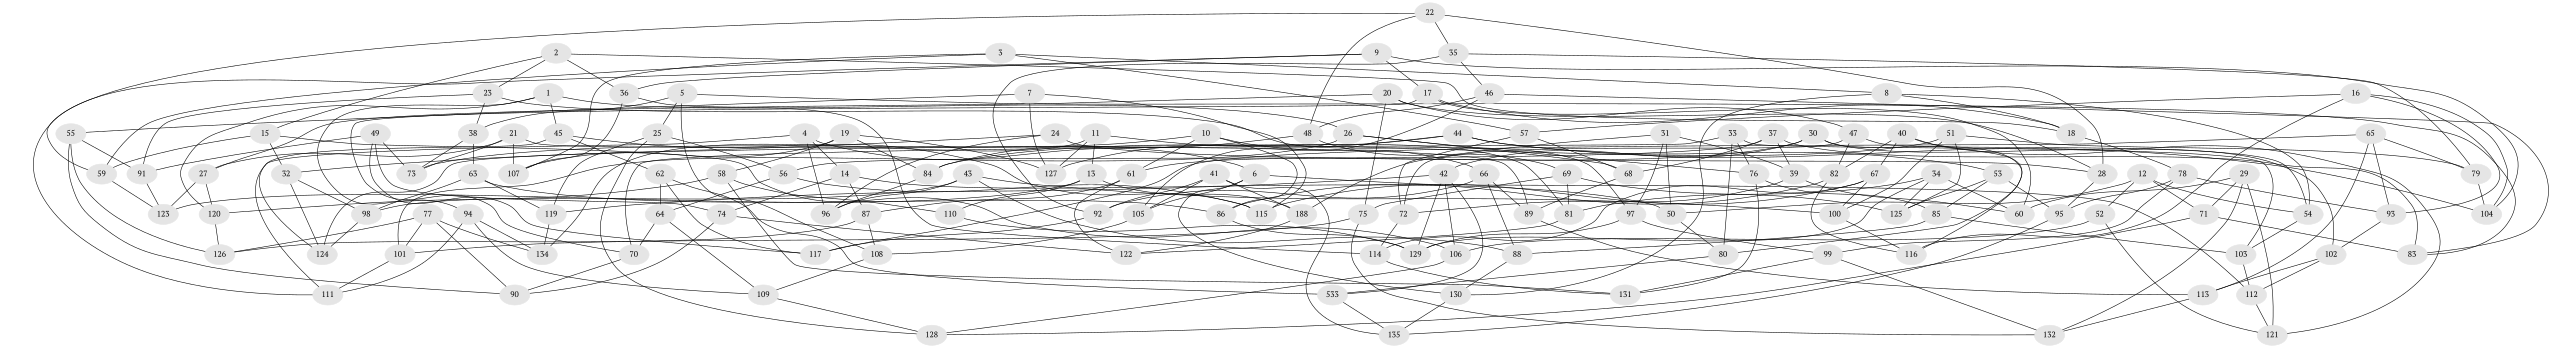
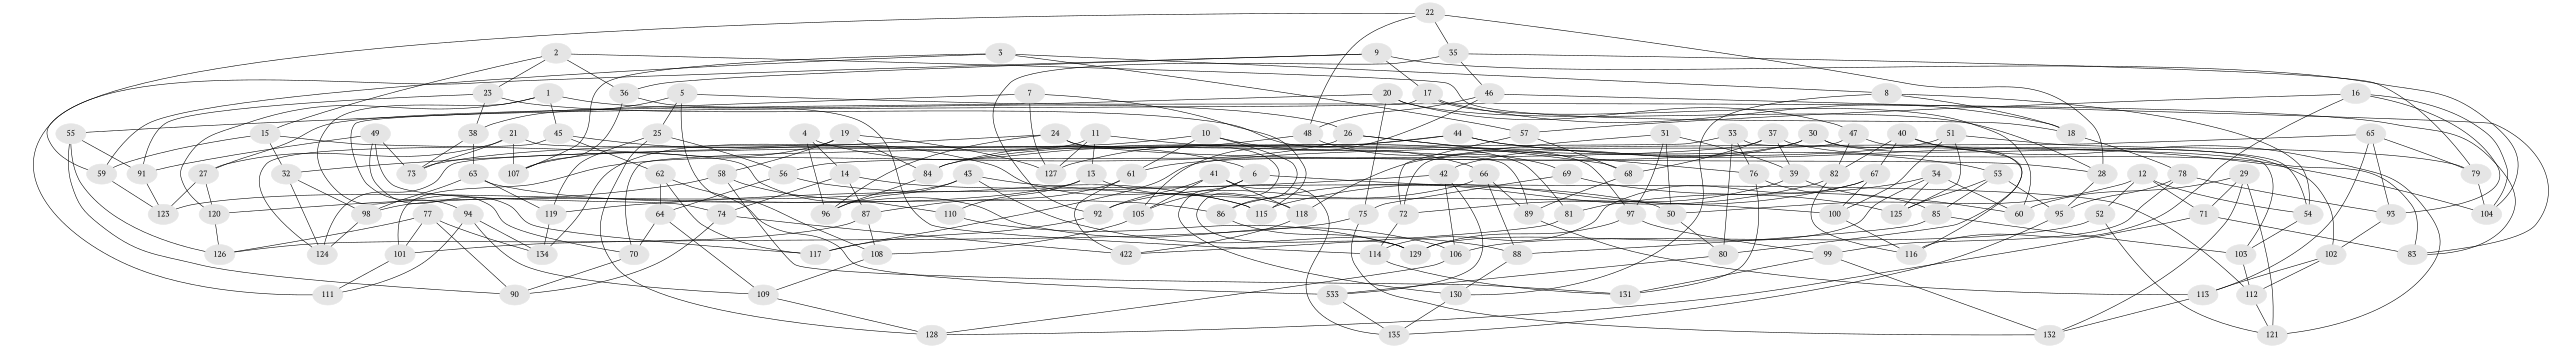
(454, 149) -> none
(1568, 194) -> none
(1302, 214) -> (1302, 214)
(1429, 216) -> (1203, 203)
(1126, 255) -> (1126, 255)
